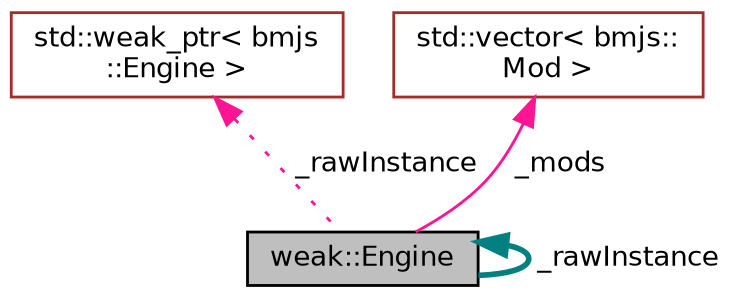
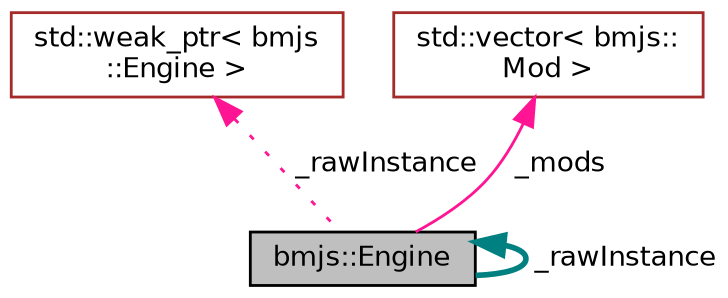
(363, 259) -> (363, 259)
